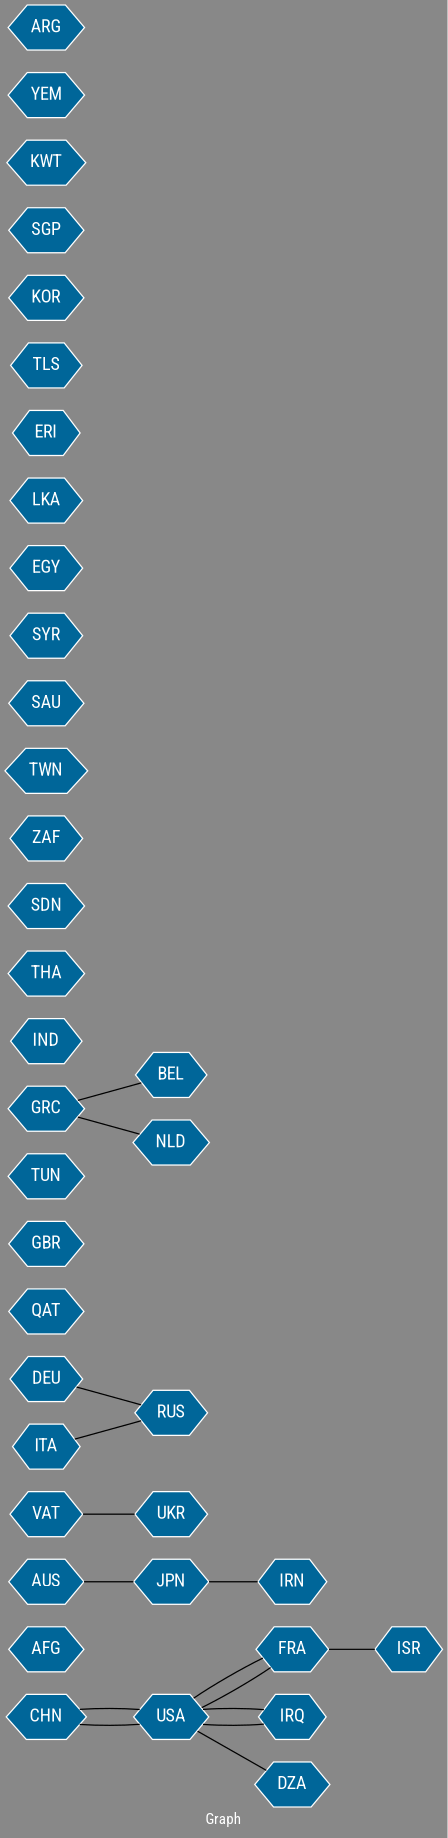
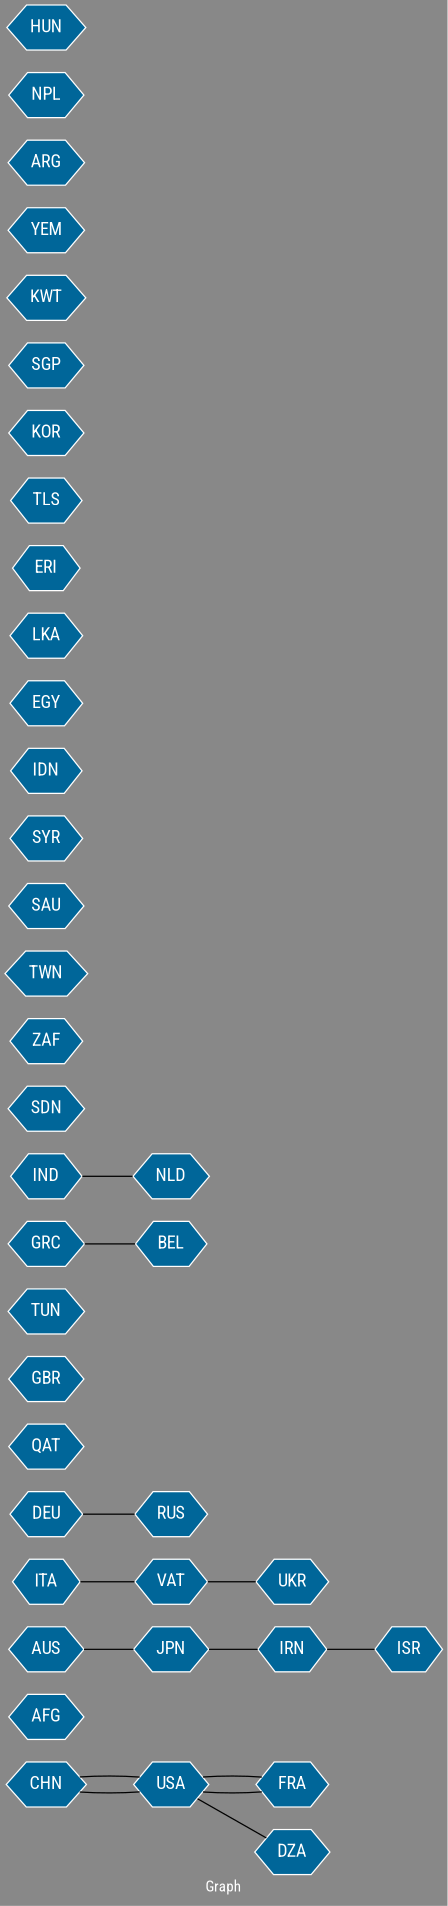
none -> (46, 28)
none -> (46, 95)
none -> (46, 771)
(46, 974) -> none
(109, 1126) -> (107, 1176)
(108, 1430) -> (107, 1582)
(352, 1649) -> (351, 1649)
(292, 1717) -> none
